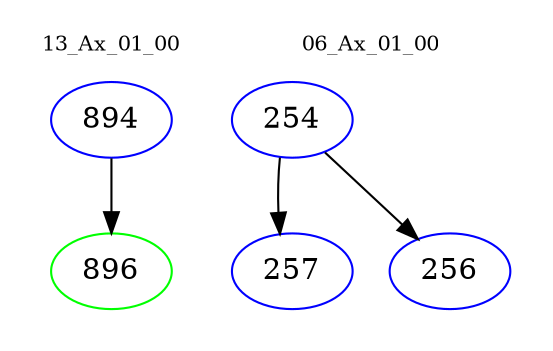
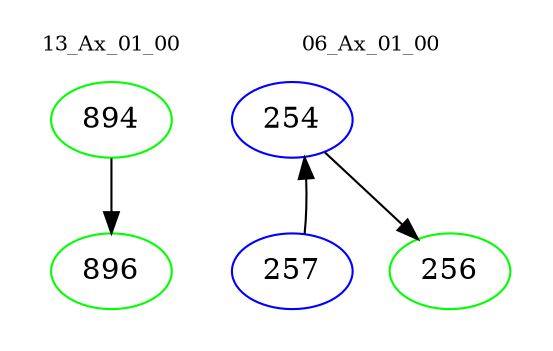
(111, 120) -> (111, 120)
(278, 185) -> (306, 206)
(450, 271) -> (450, 271)
